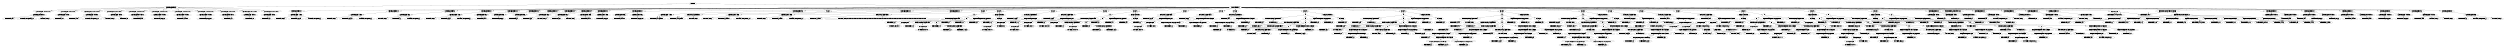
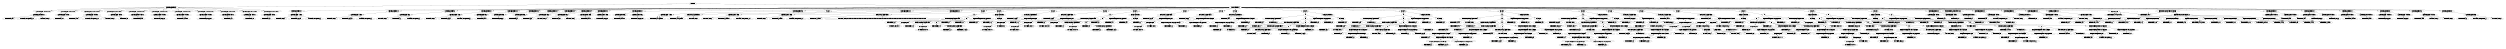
none -> (2094, 22)
(2105, 38) -> (2105, 38)
